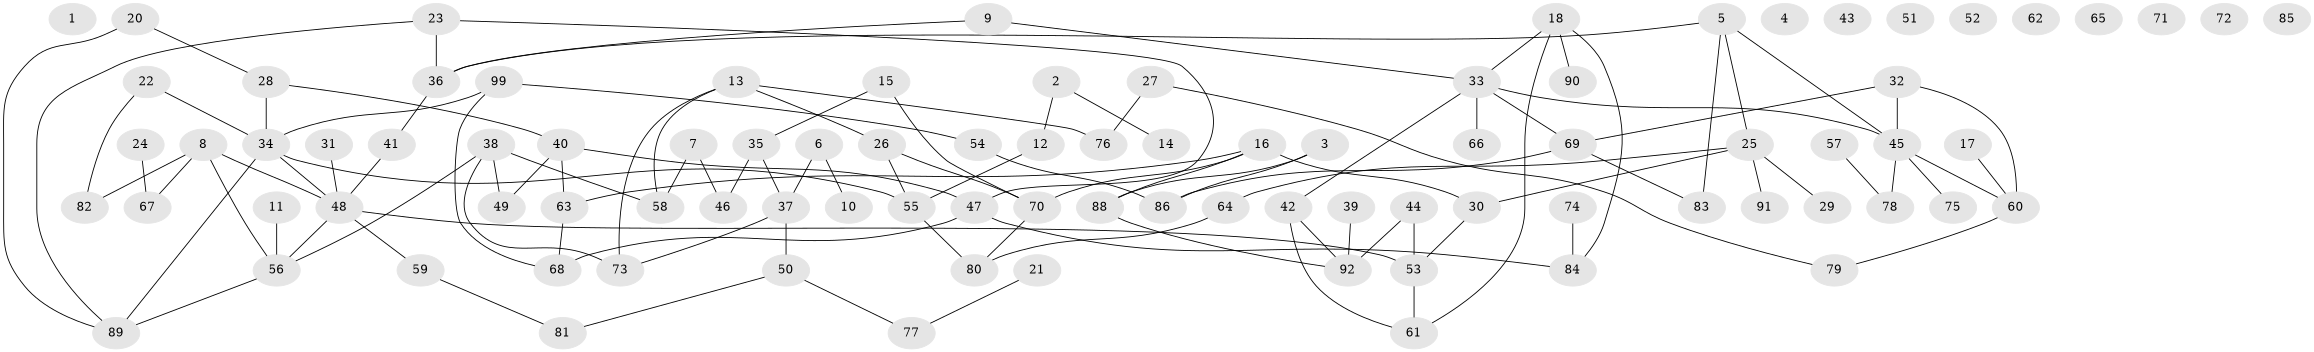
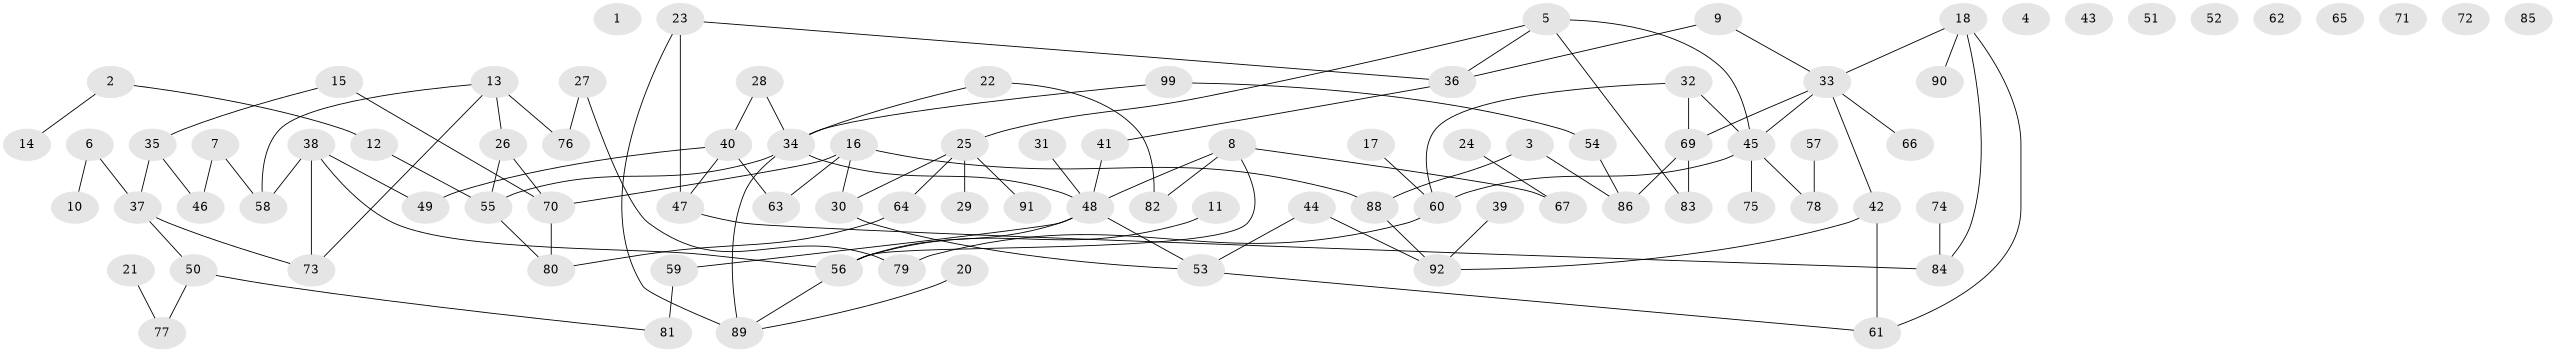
(201, 51) -> none
(558, 270) -> none
